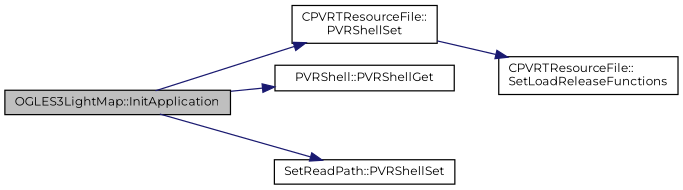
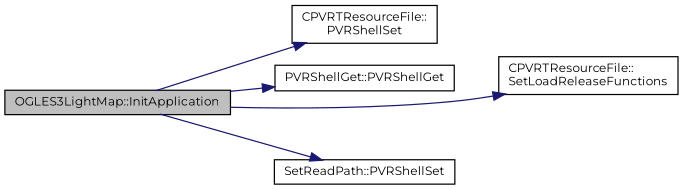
(467, 48) -> (362, 107)
(365, 78) -> (365, 78)
